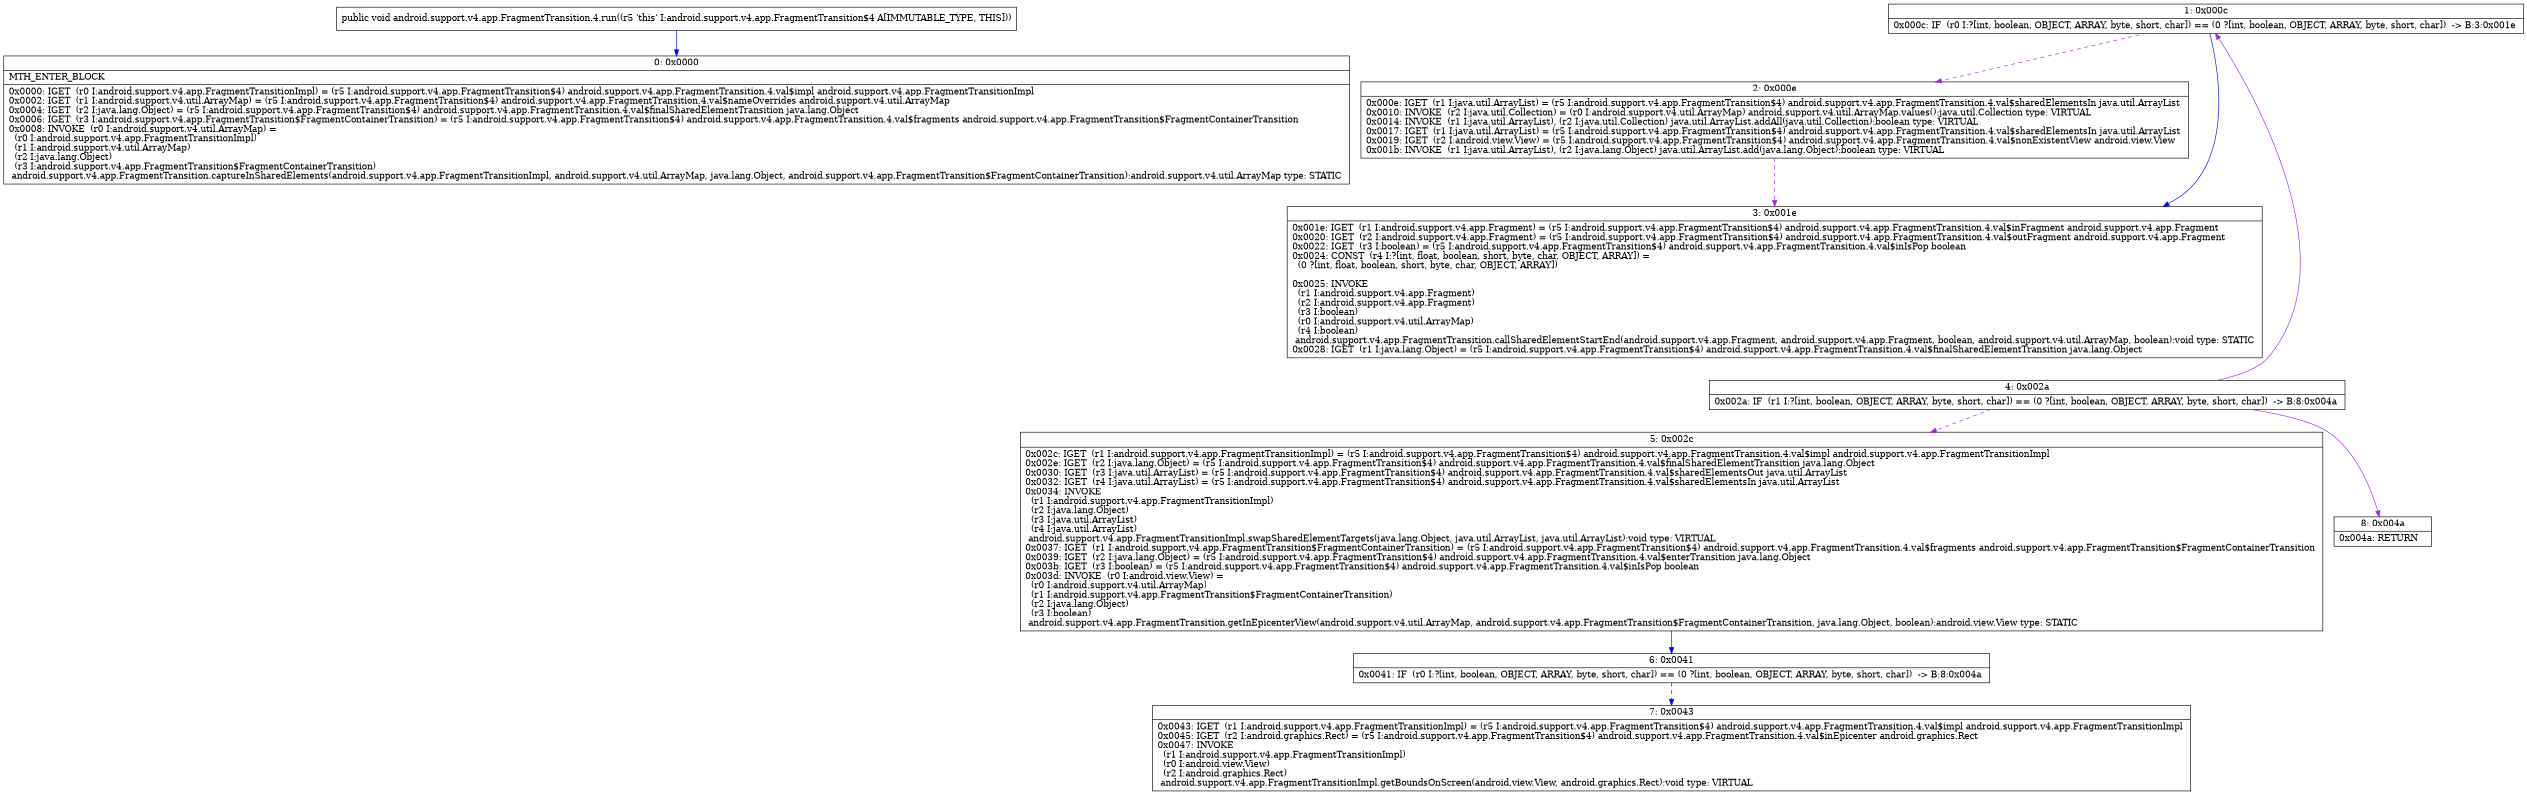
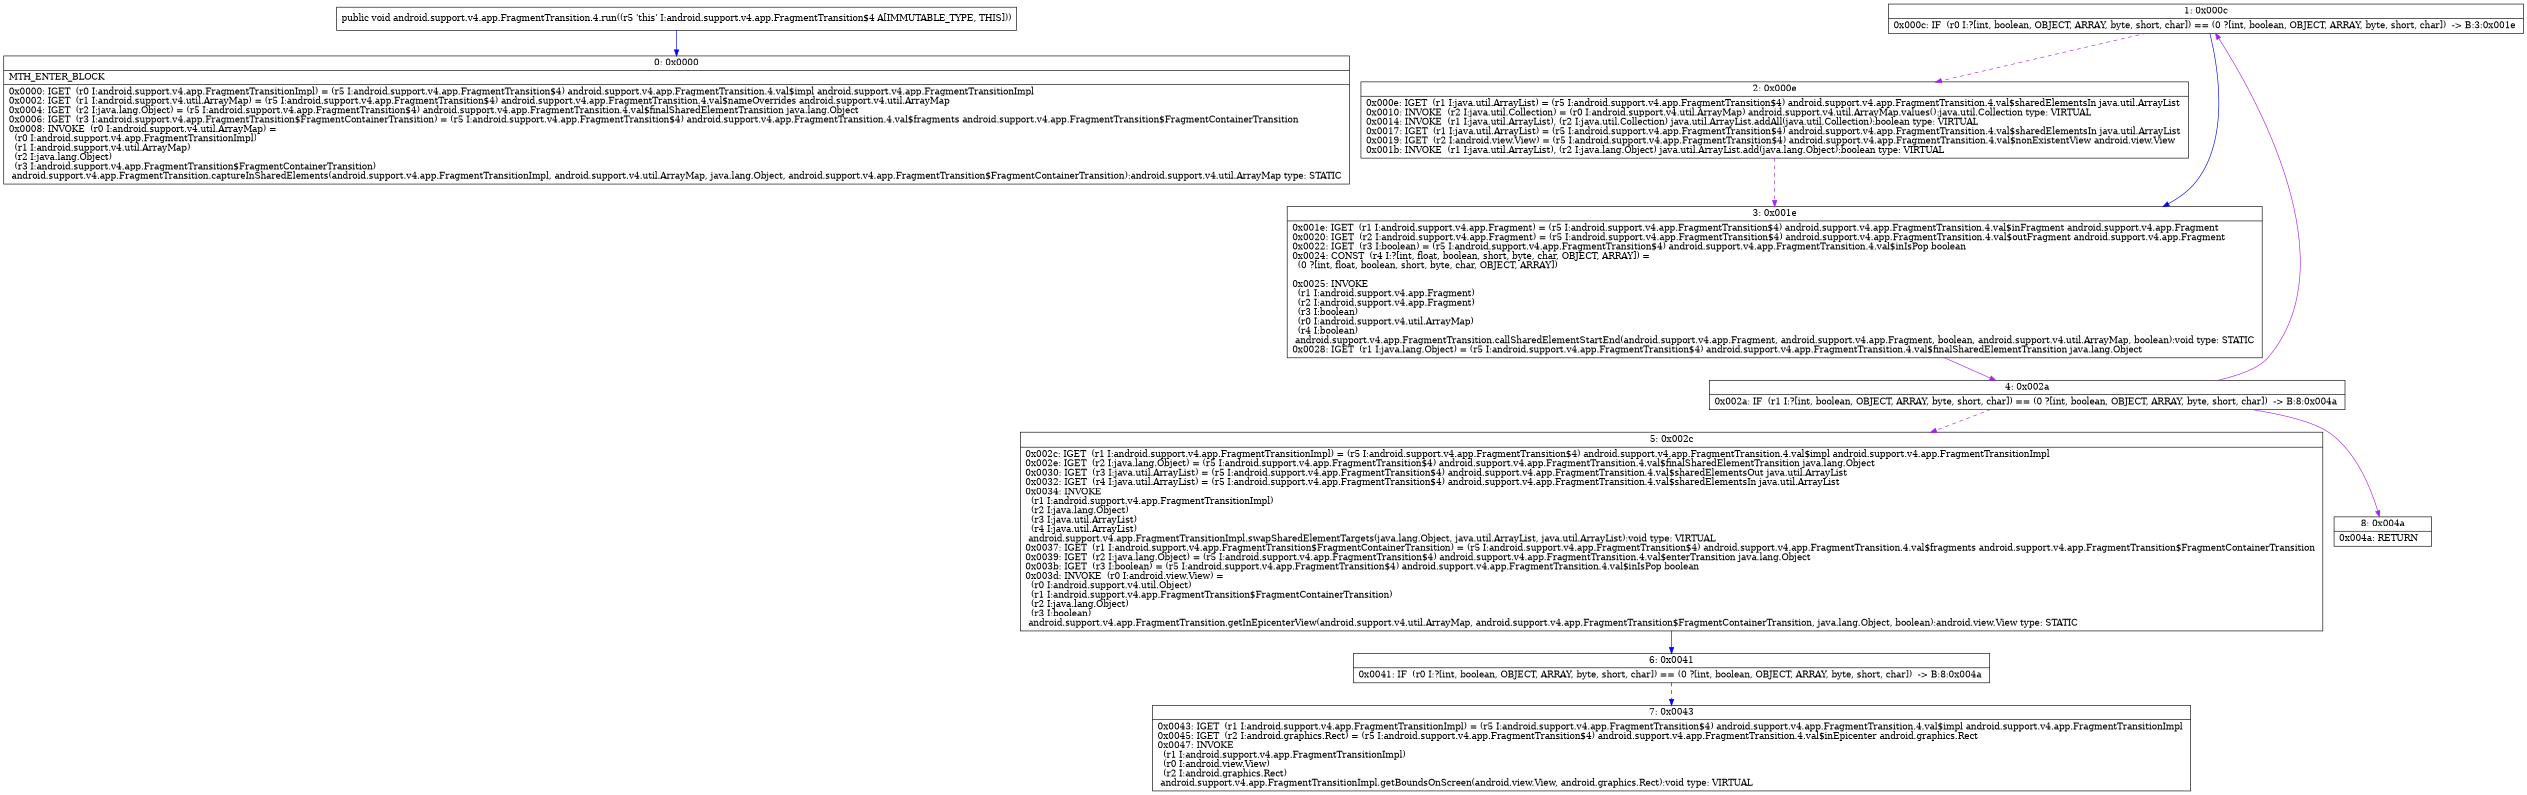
none -> (1967, 368)
(1116, 586) -> (1108, 586)
